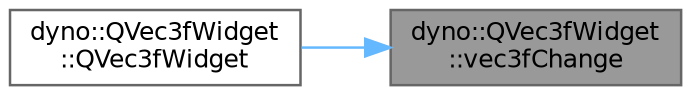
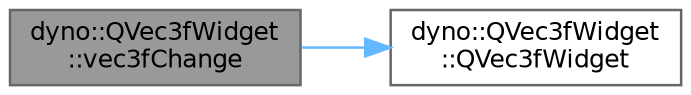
(333, 48) -> (333, 48)
